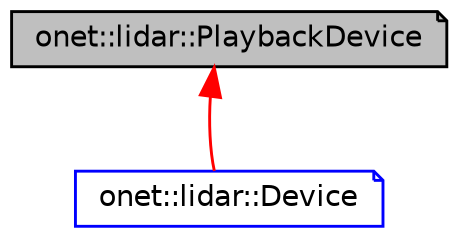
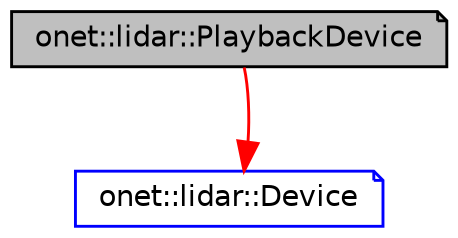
(210, 134) -> (248, 104)
